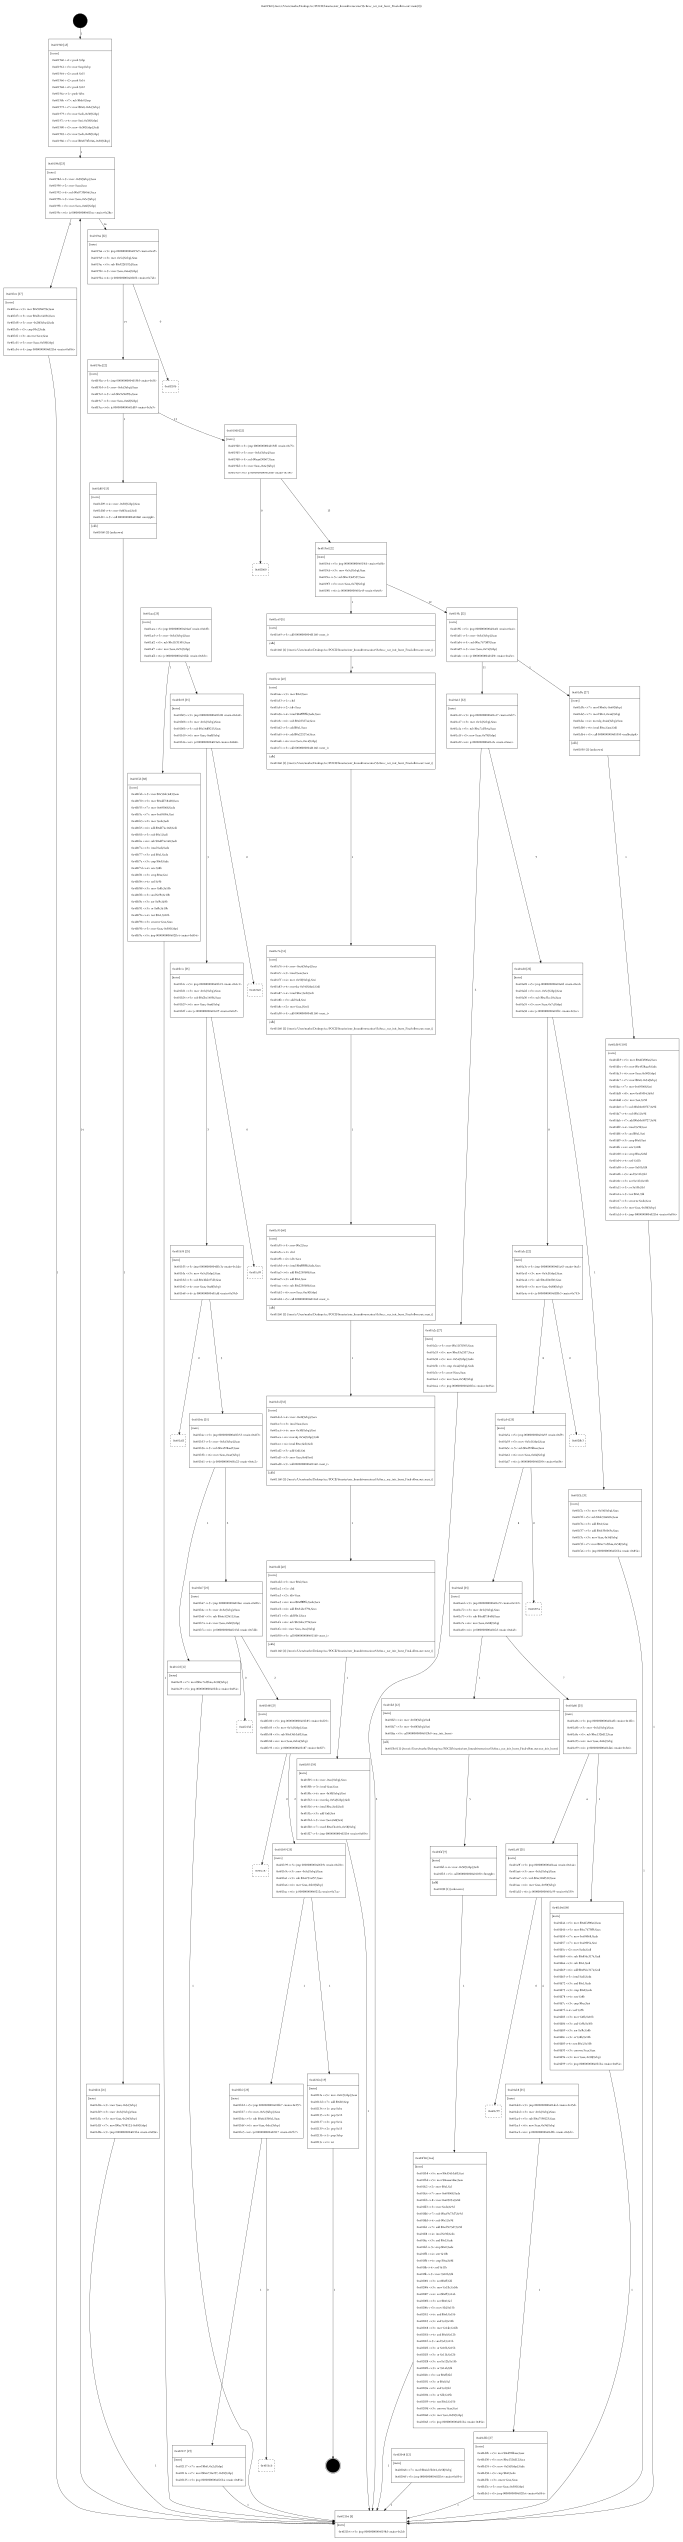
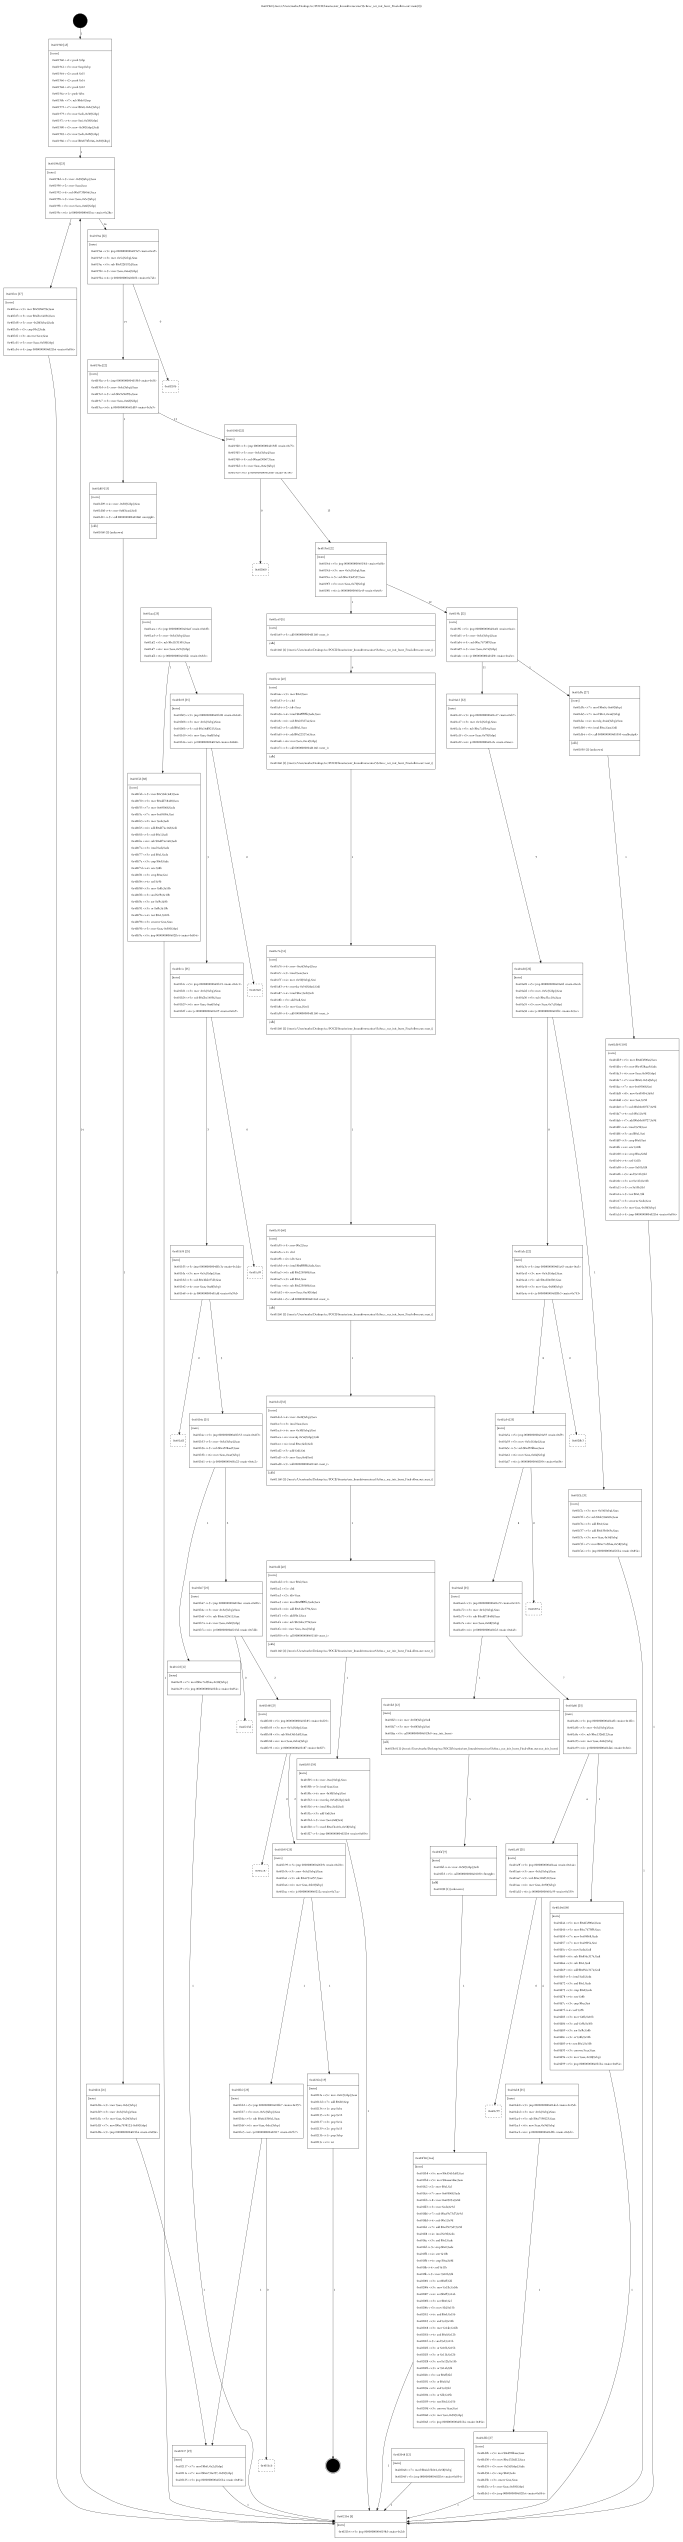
(460, 1358) -> none
(104, 2415) -> (177, 2289)
